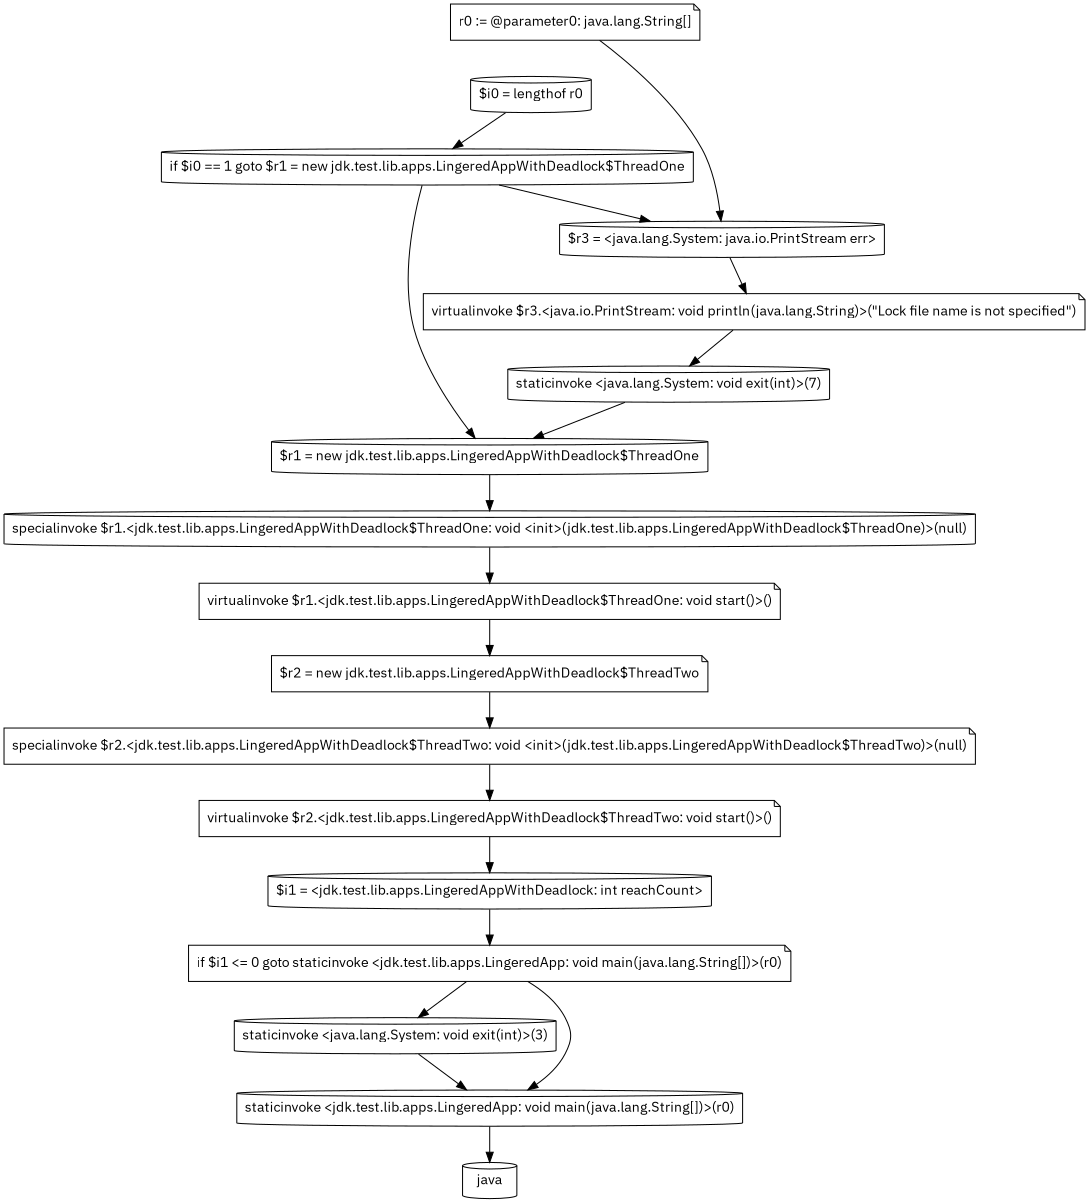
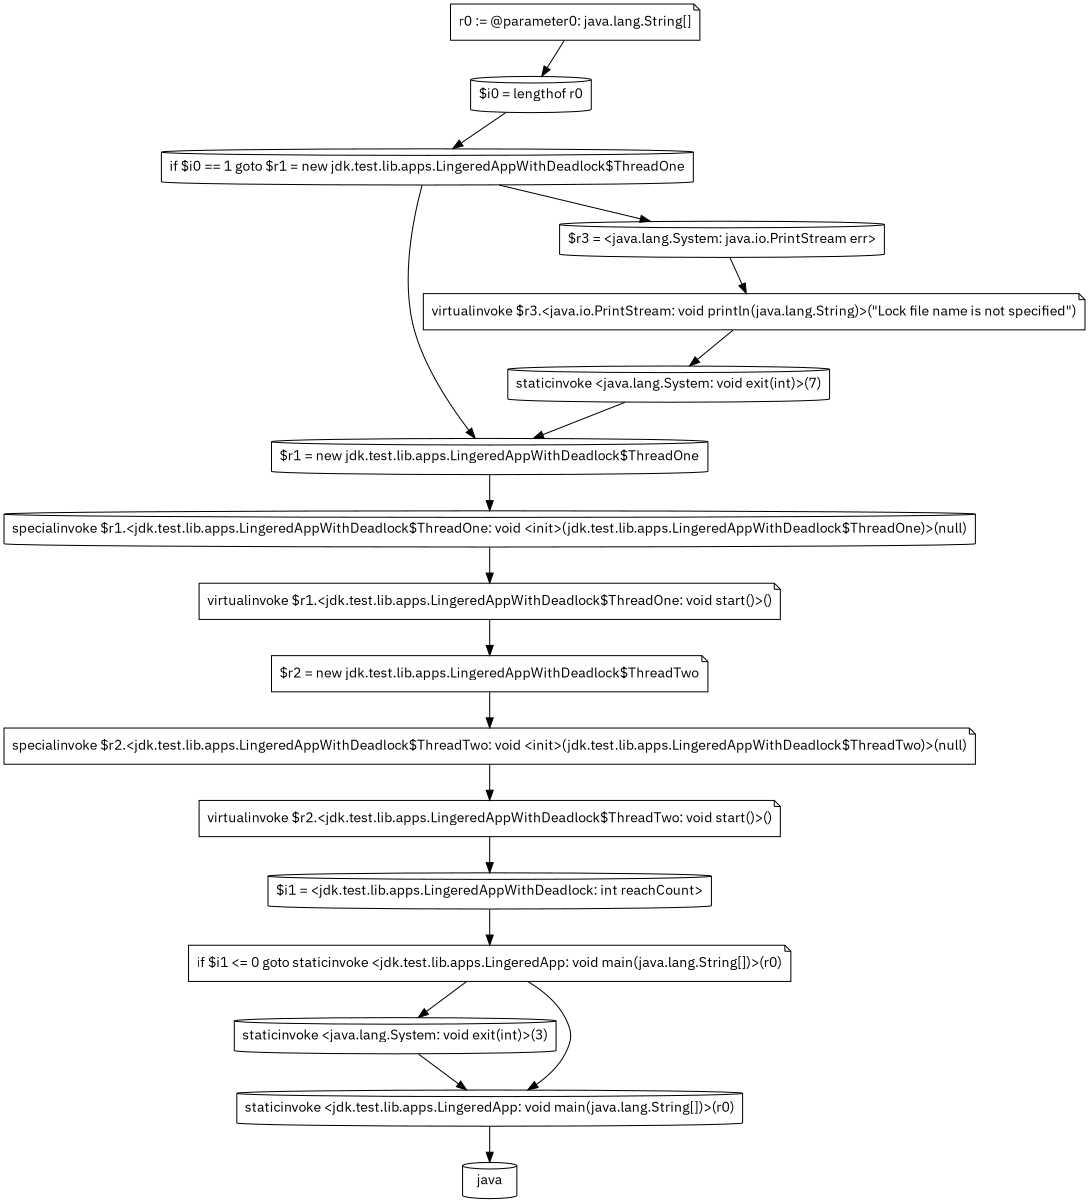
(678, 114) -> (556, 54)
